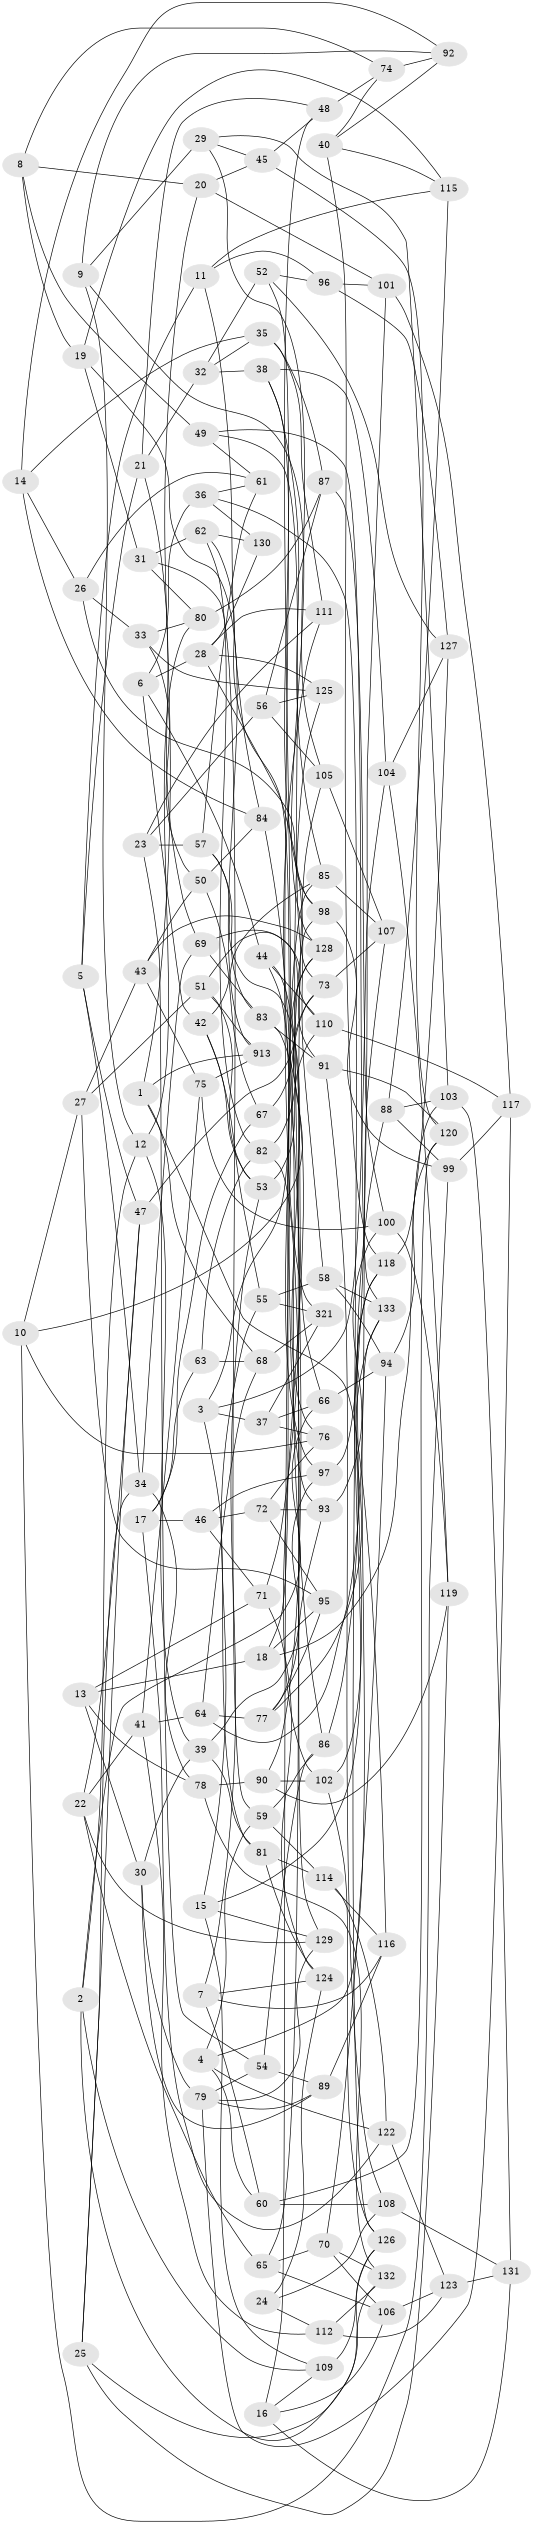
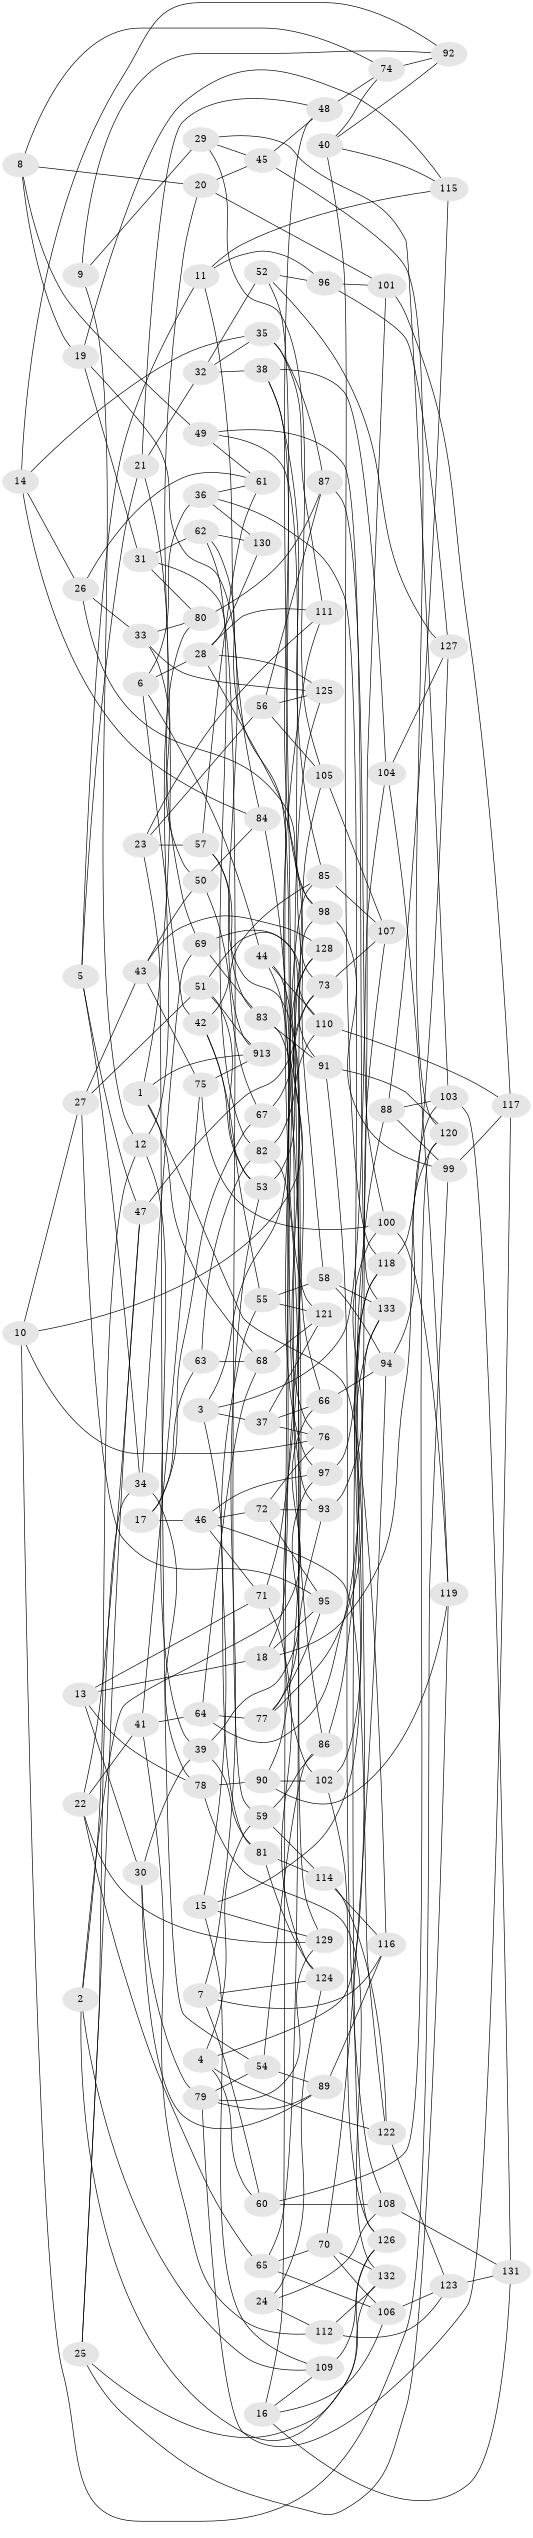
(276, 437) -> none
(325, 1315) -> (325, 1315)
(167, 1995) -> (366, 1884)
